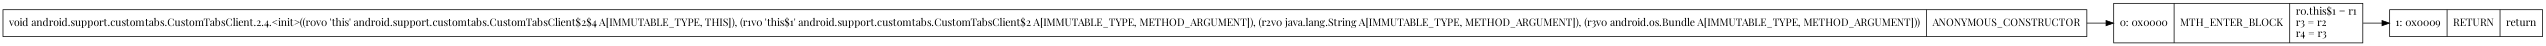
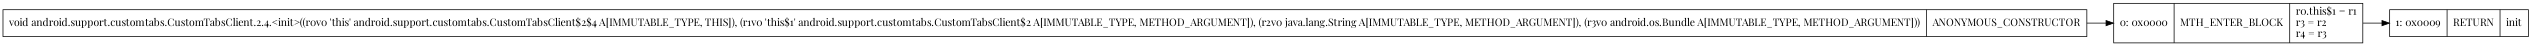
(2521, 23) -> (2514, 23)
